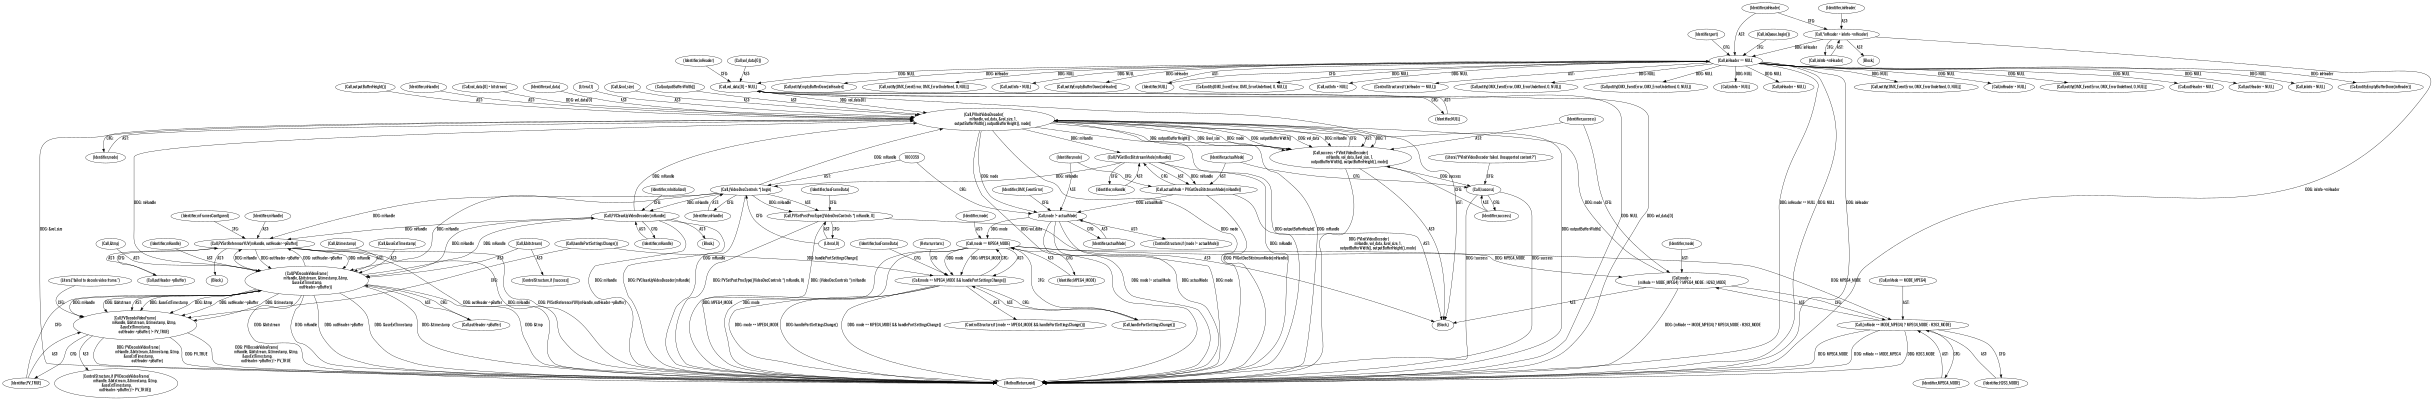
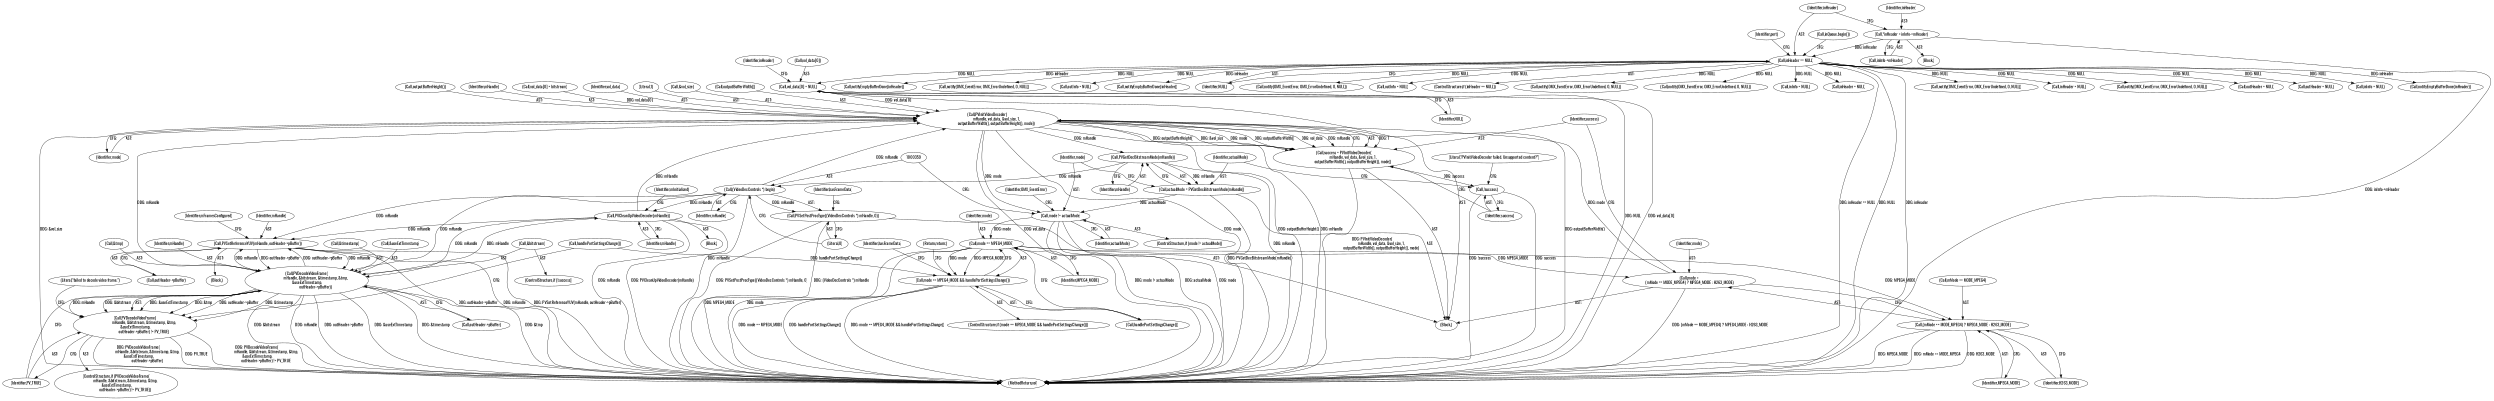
(1020, 383) -> (1023, 383)
